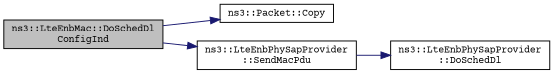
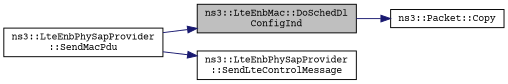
(175, 44) -> (175, 31)
(470, 55) -> (277, 65)
